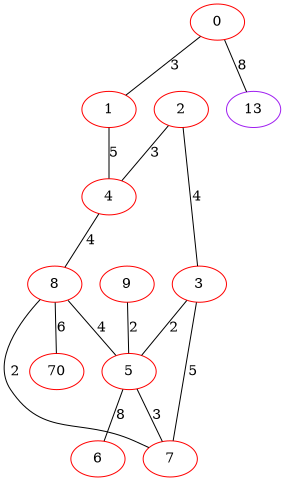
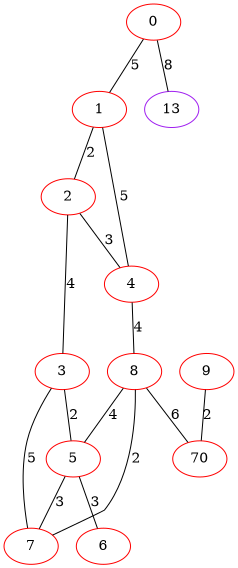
(175, 66) -> (136, 66)
none -> (84, 153)
(128, 328) -> (203, 415)
(121, 415) -> (95, 503)
